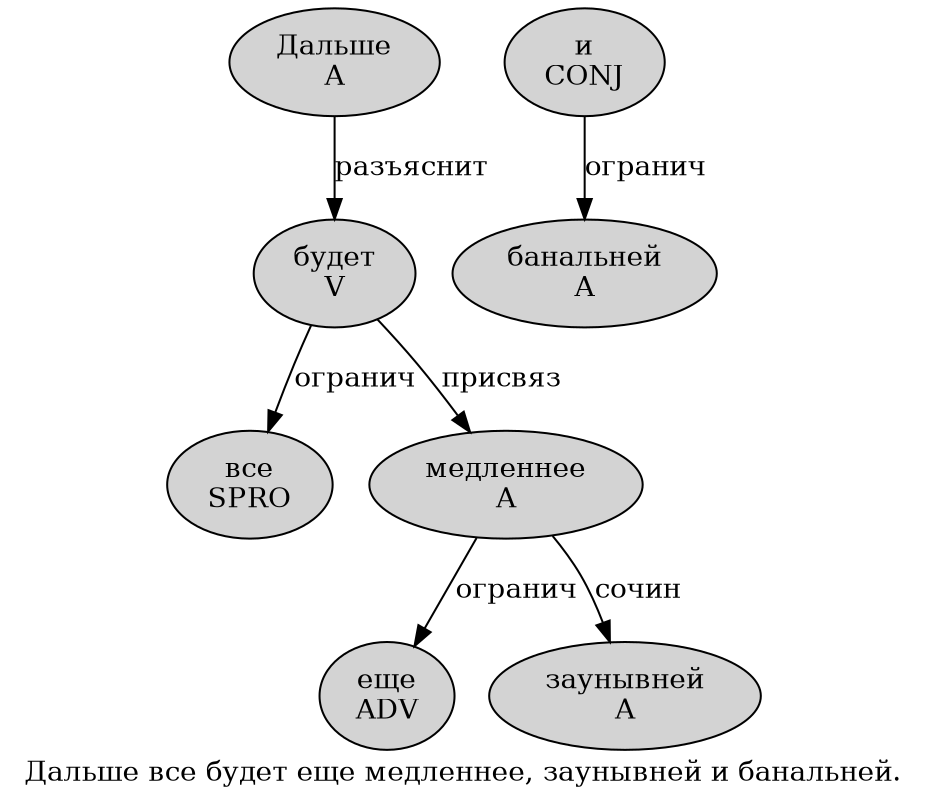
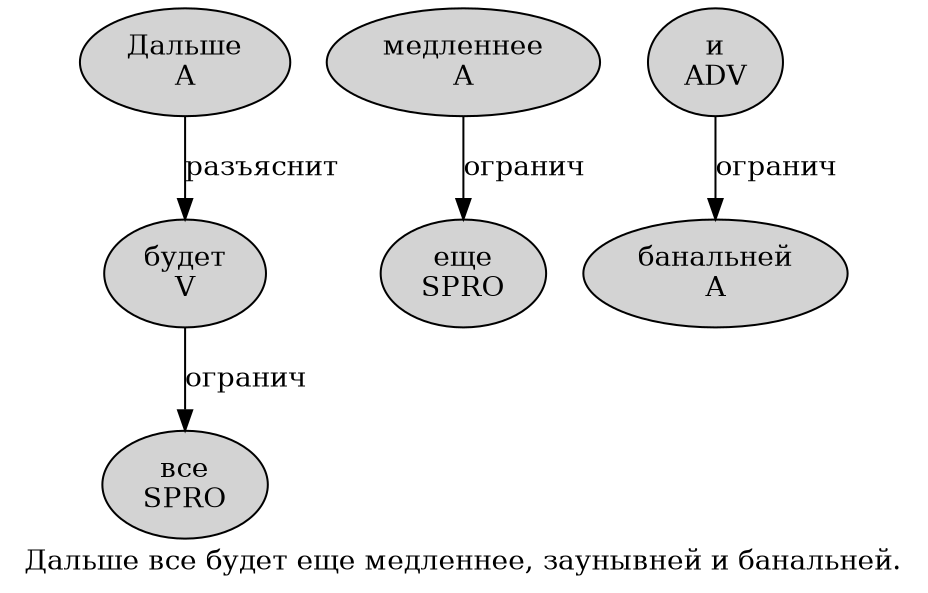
(585, 62) -> (715, 62)
(419, 366) -> none
(387, 696) -> (463, 273)
(625, 696) -> none
